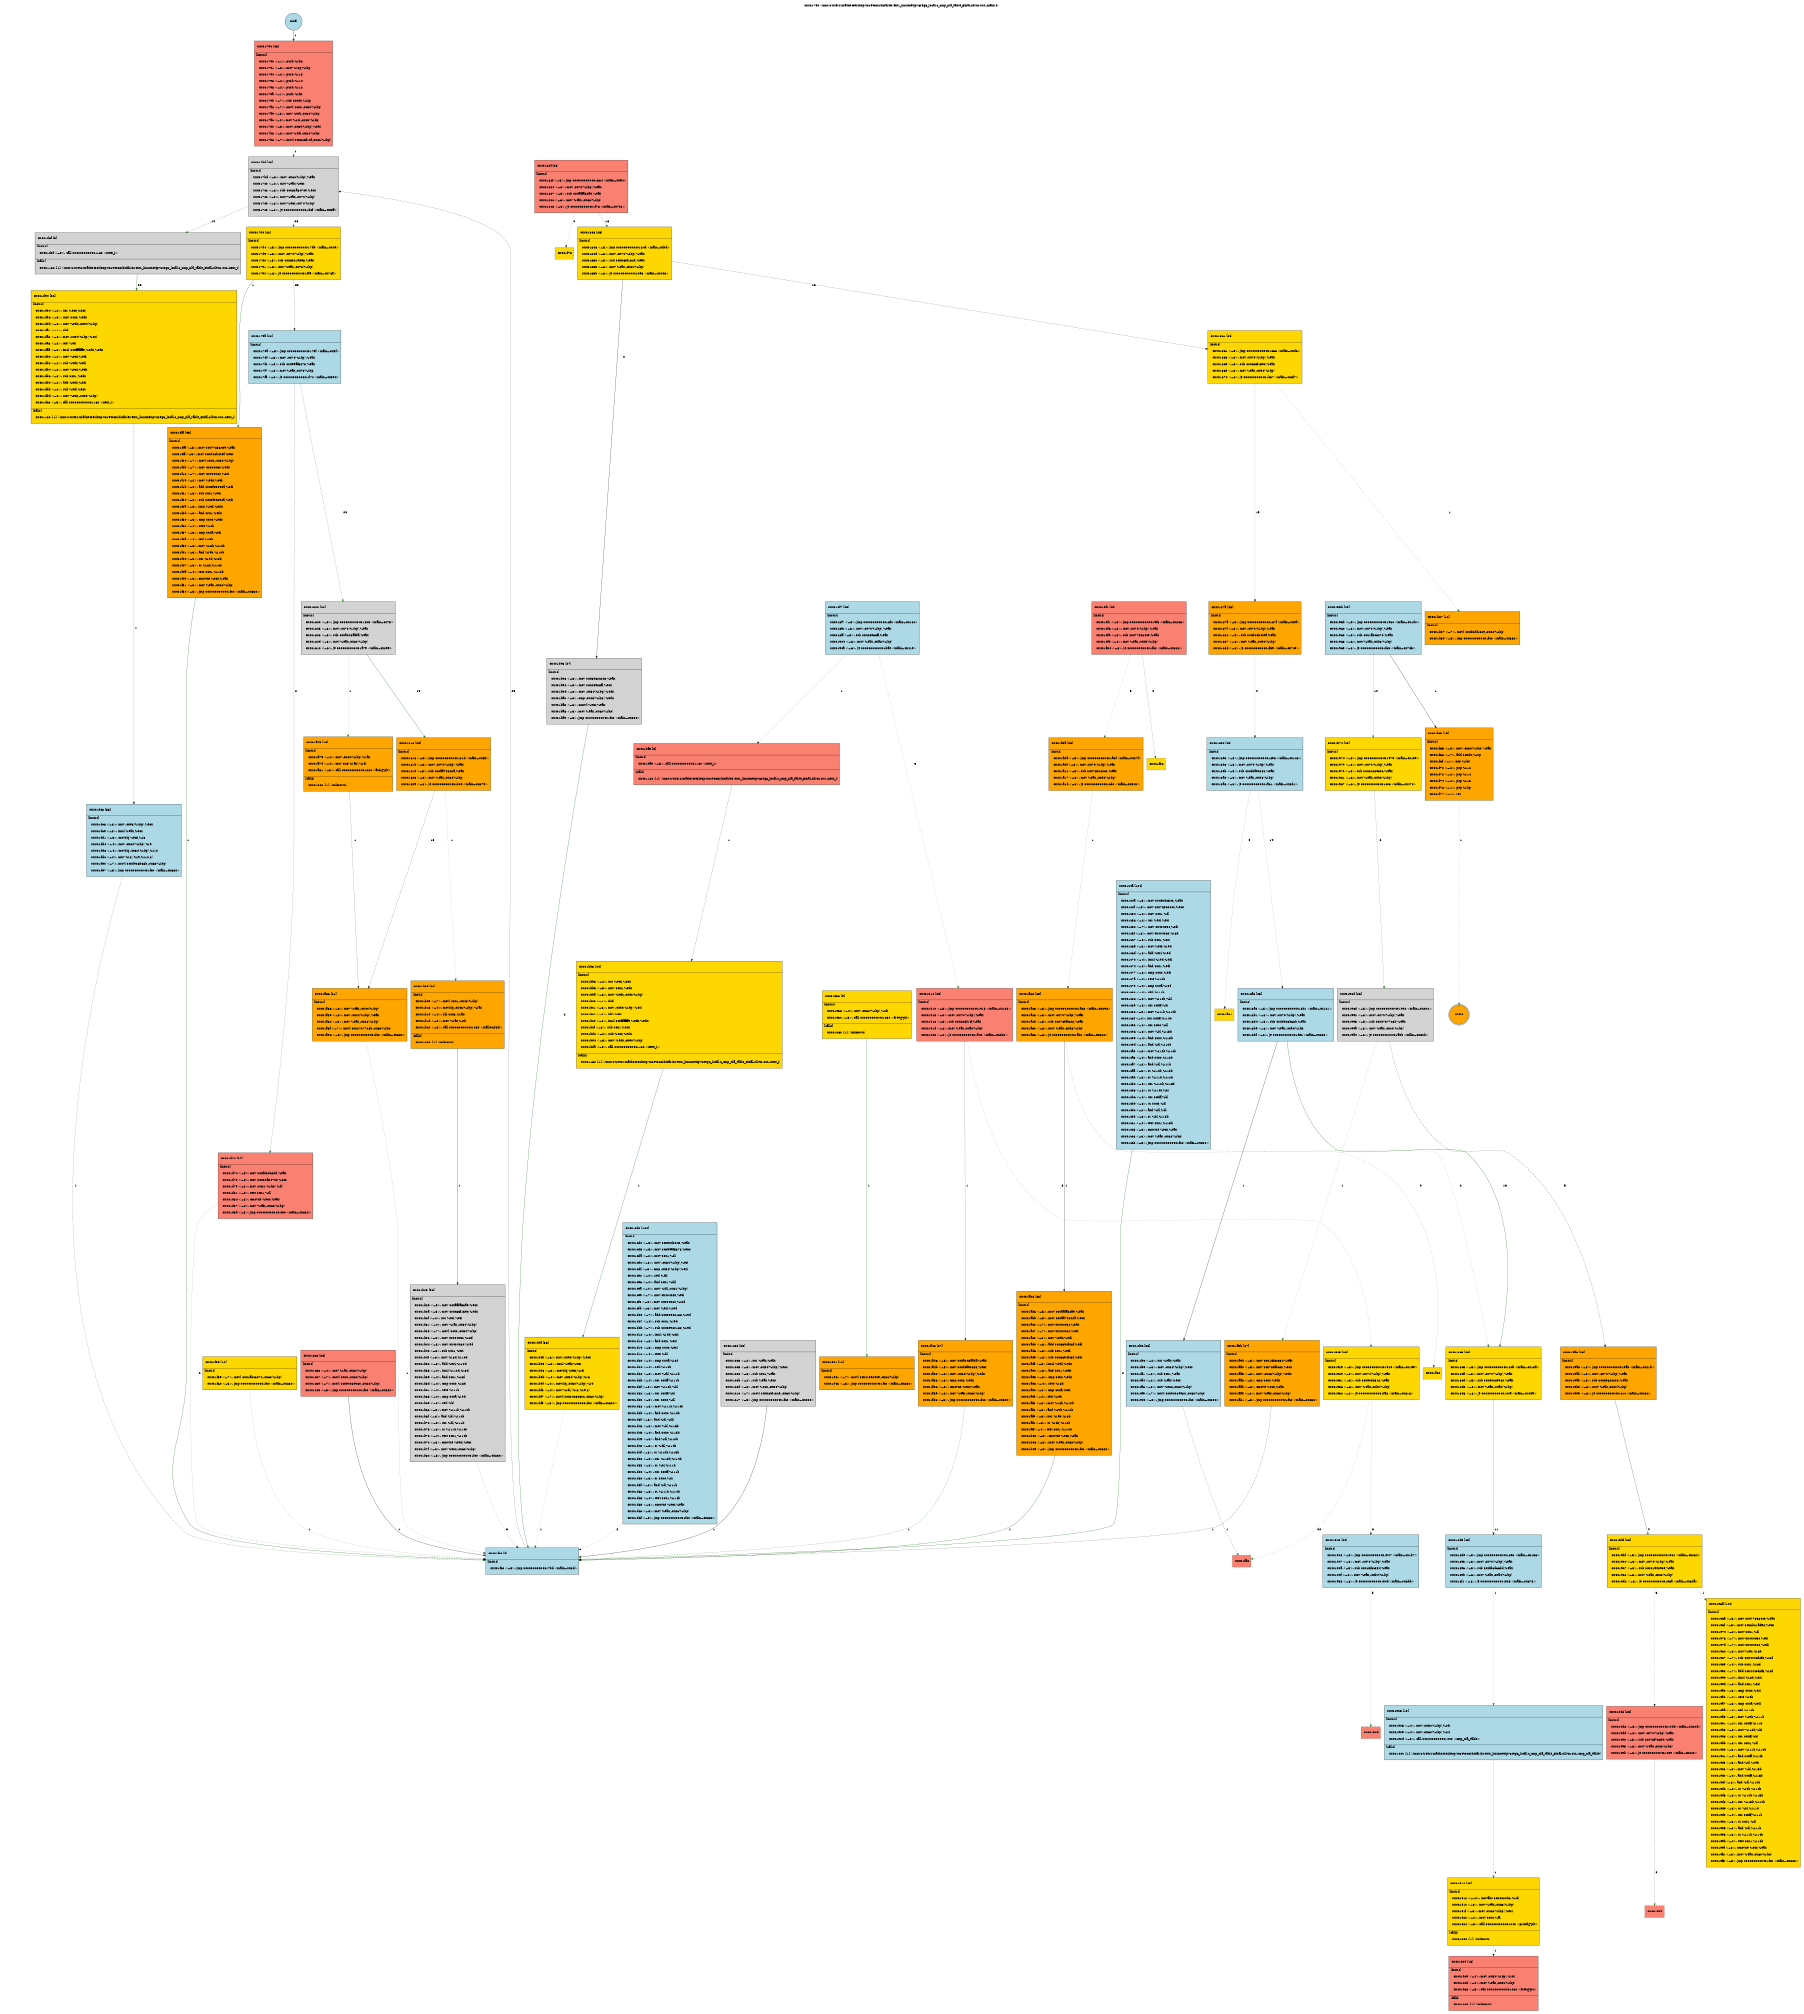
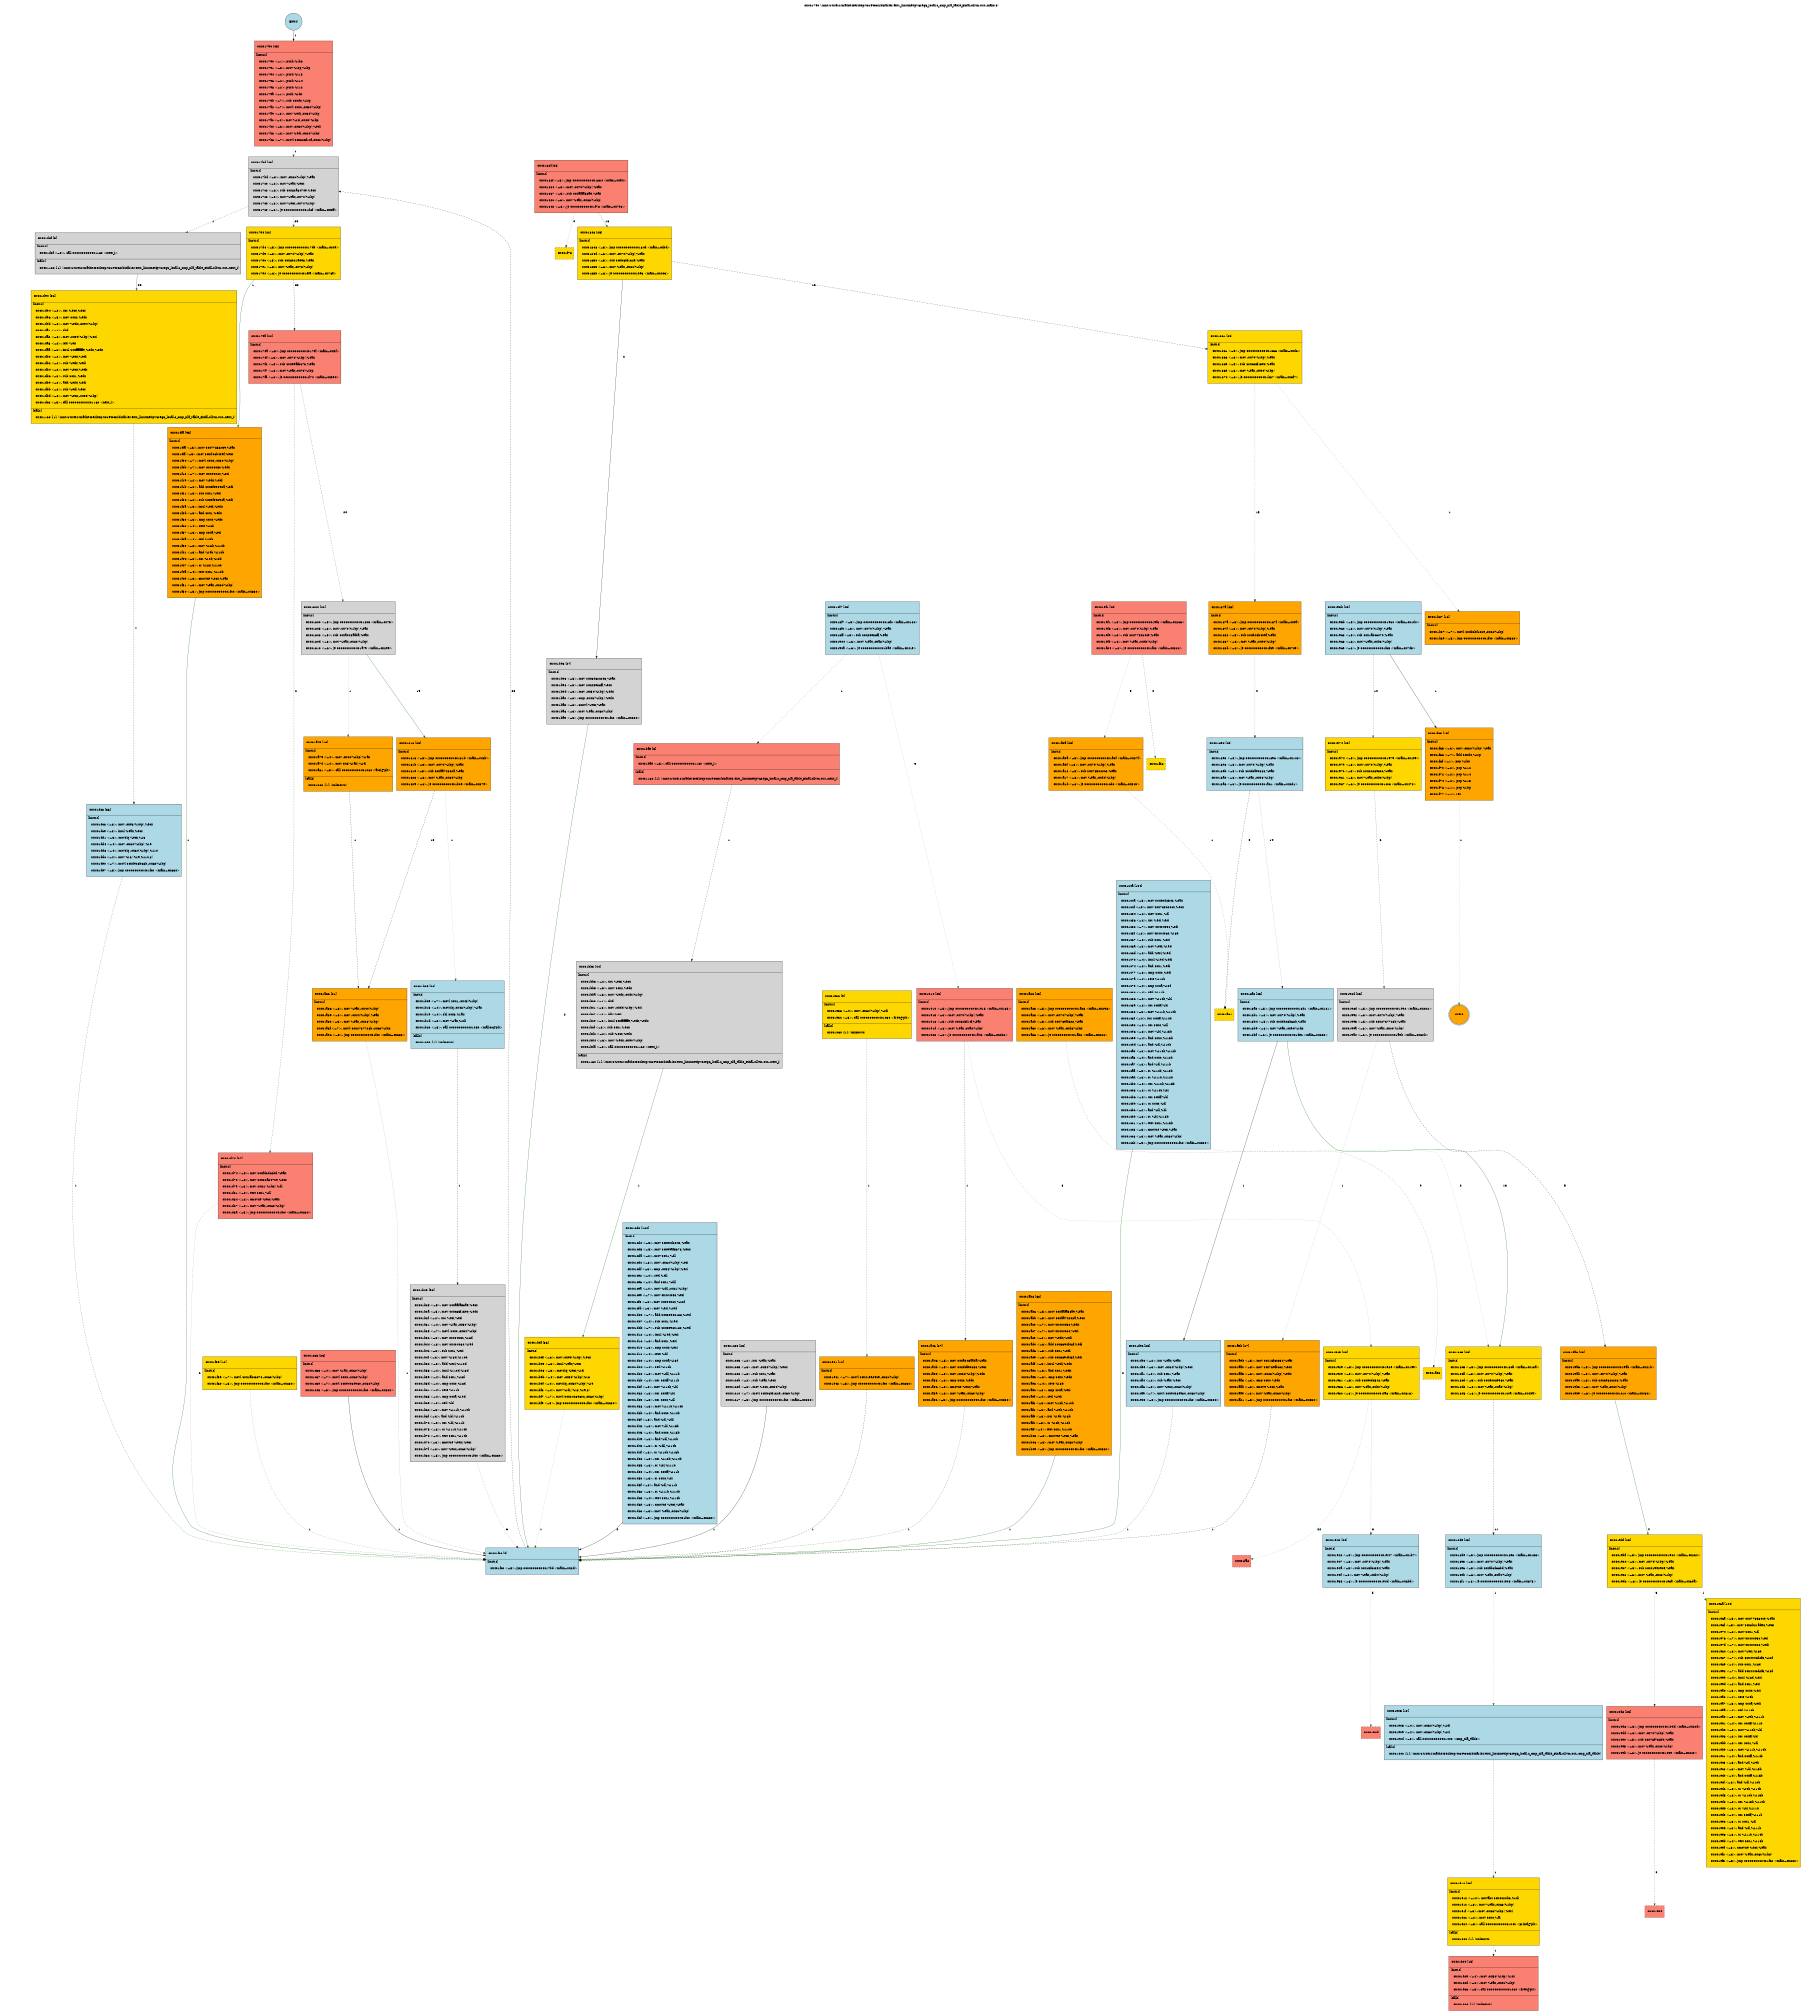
(294, 22) -> (294, 22)
(213, 222) -> (213, 222)
(295, 357) -> (295, 357)
(1080, 888) -> (1213, 882)
(1234, 898) -> (1234, 898)
(458, 1015) -> (458, 1015)
(679, 1015) -> (679, 1015)
(1064, 1165) -> none
(458, 1166) -> (458, 1166)
(867, 1197) -> (867, 1197)
(1206, 1481) -> (1057, 1541)
(604, 1538) -> (604, 1538)
none -> (774, 1542)
